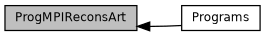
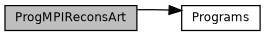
(166, 26) -> (153, 10)
